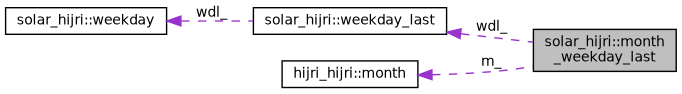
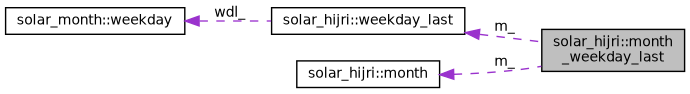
(86, 21) -> (95, 21)
(490, 27) -> (503, 27)
(350, 74) -> (368, 74)
